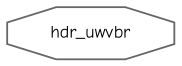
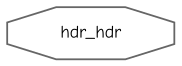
(91, 33) -> (91, 33)
